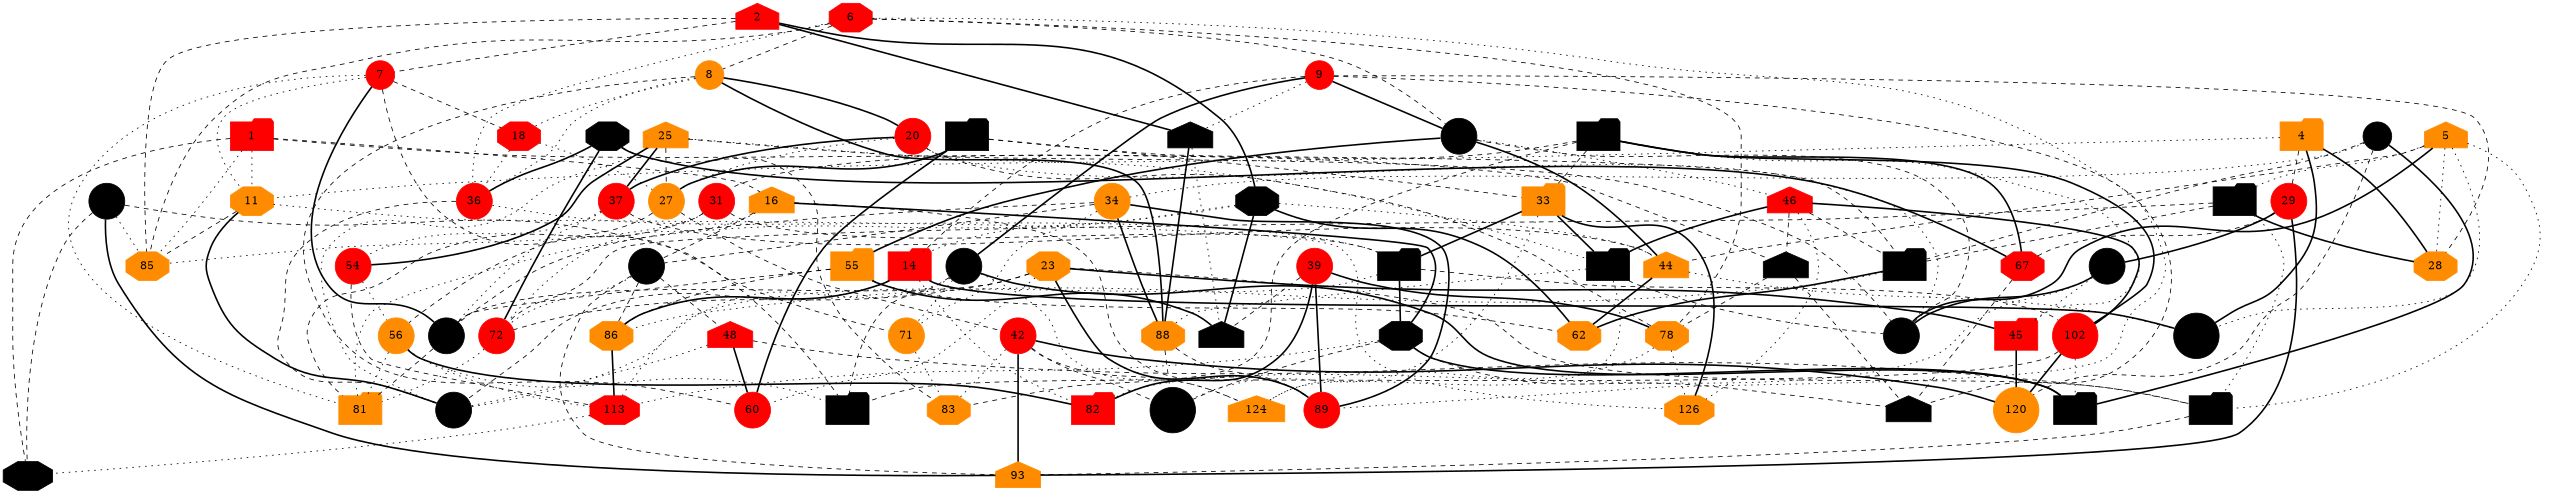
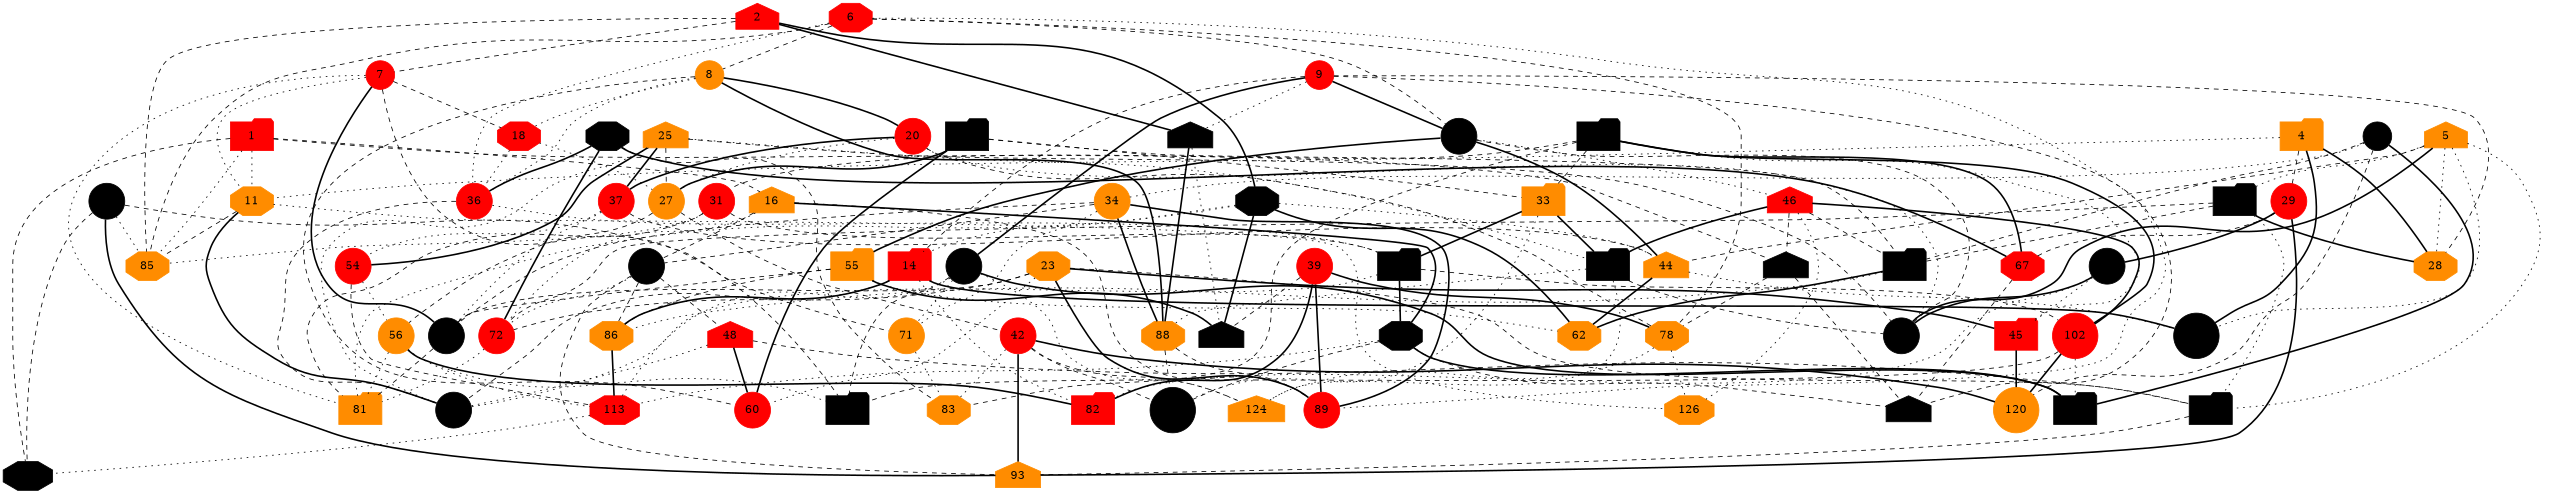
(1699, 253) -> none
(1145, 307) -> (1145, 307)
